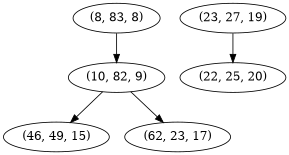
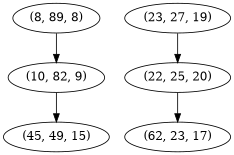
(117, 18) -> (56, 18)
(144, 104) -> (178, 103)
(56, 137) -> (56, 137)
